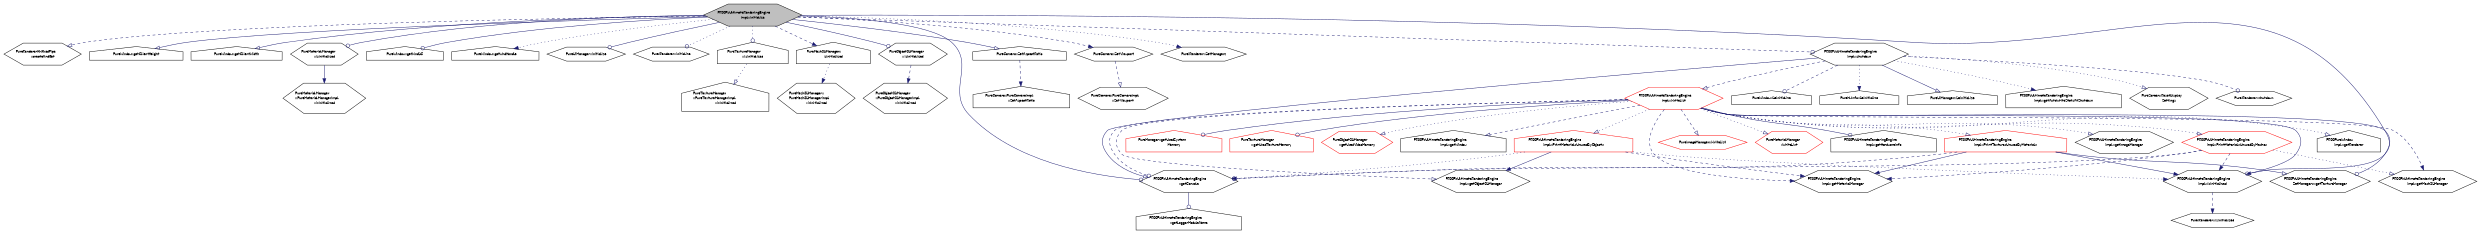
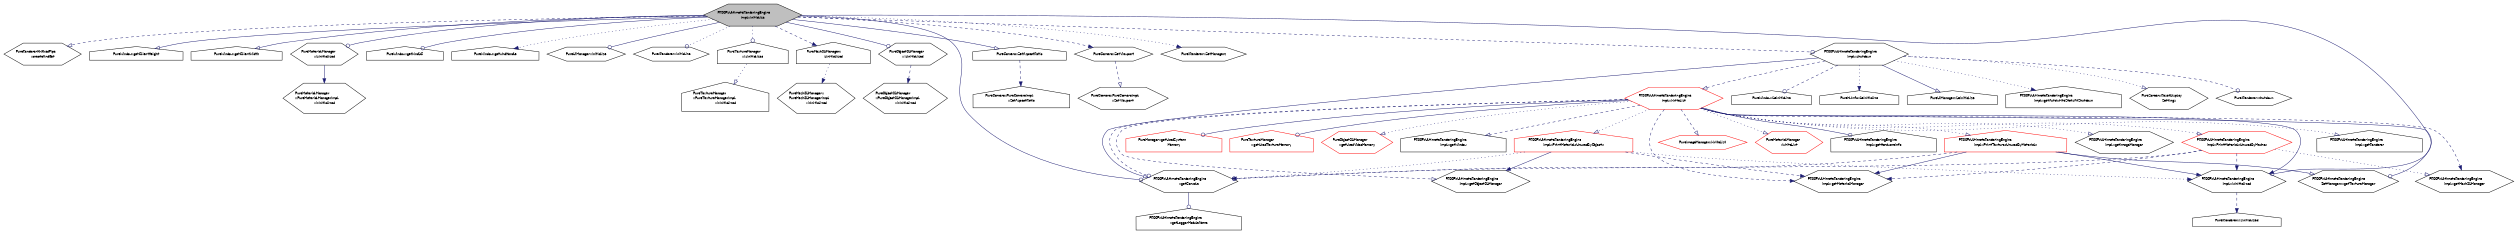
(2349, 142) -> (2370, 142)
(2213, 220) -> (2237, 220)
